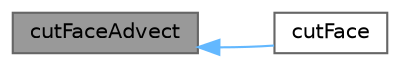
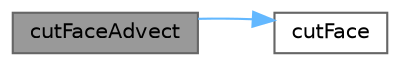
(247, 47) -> (225, 19)
